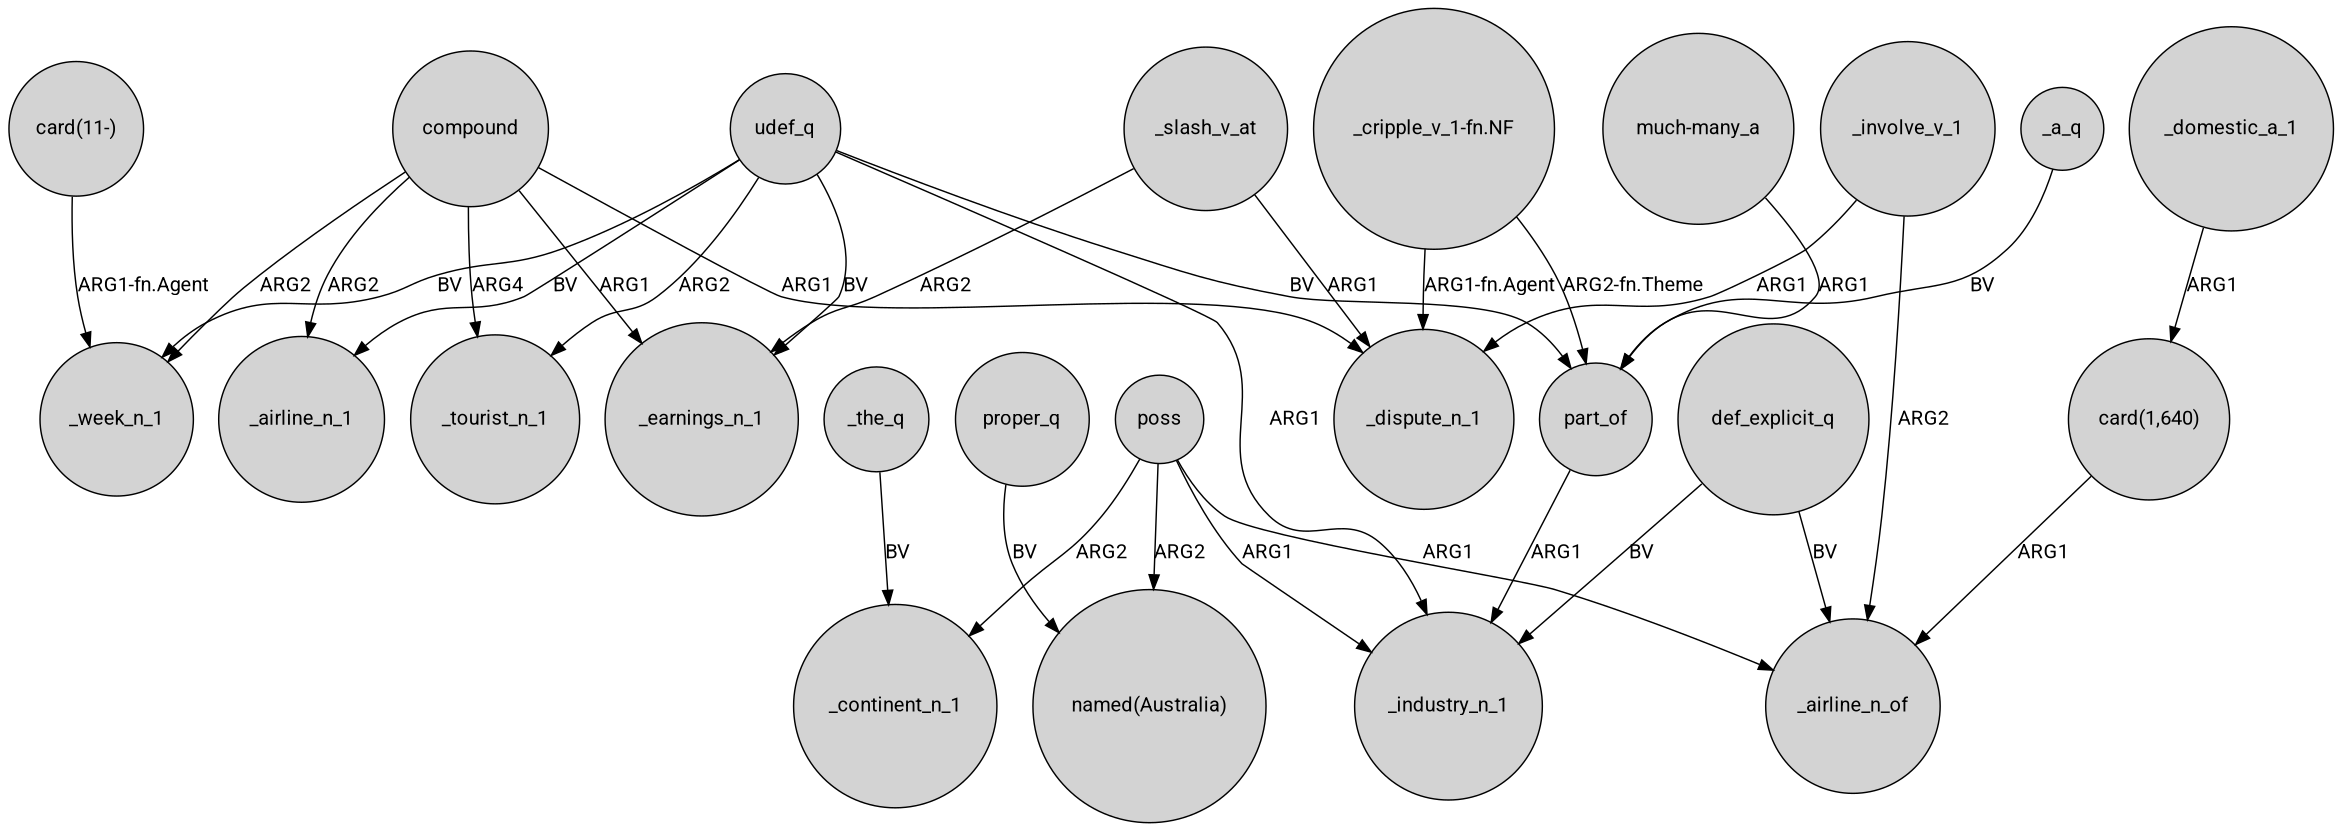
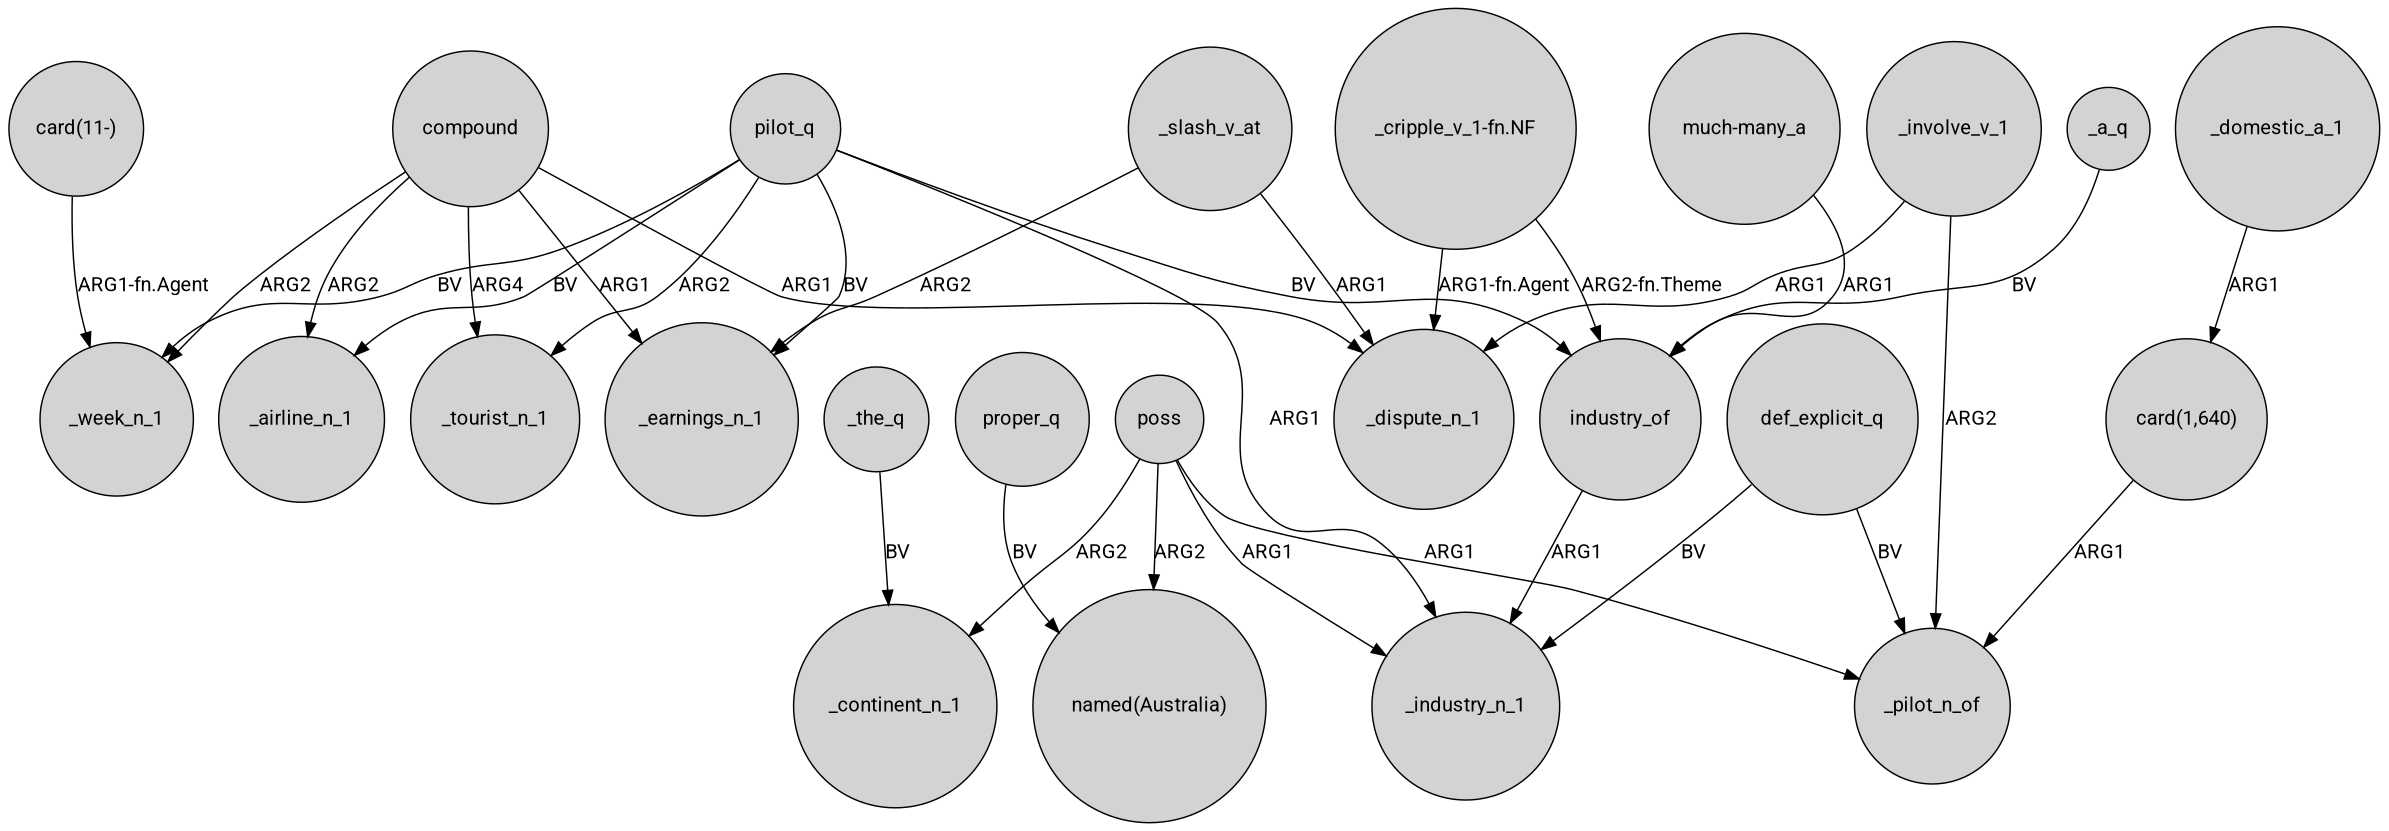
(785, 129) -> (785, 129)
(1596, 419) -> (1620, 419)
(1853, 706) -> (1932, 706)
